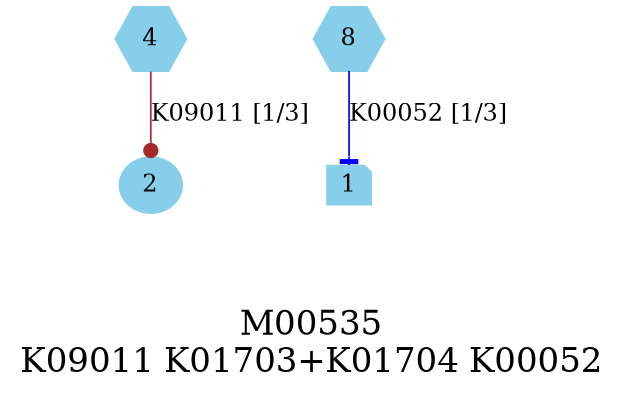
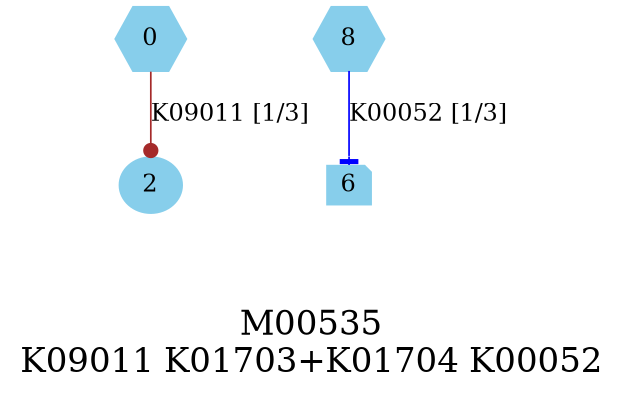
(151, 39) -> (151, 39)
(349, 185) -> (349, 185)
